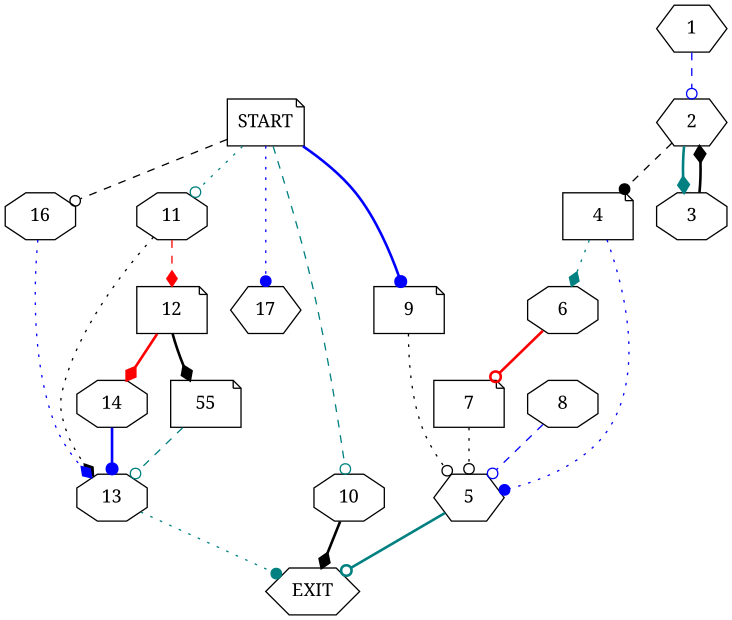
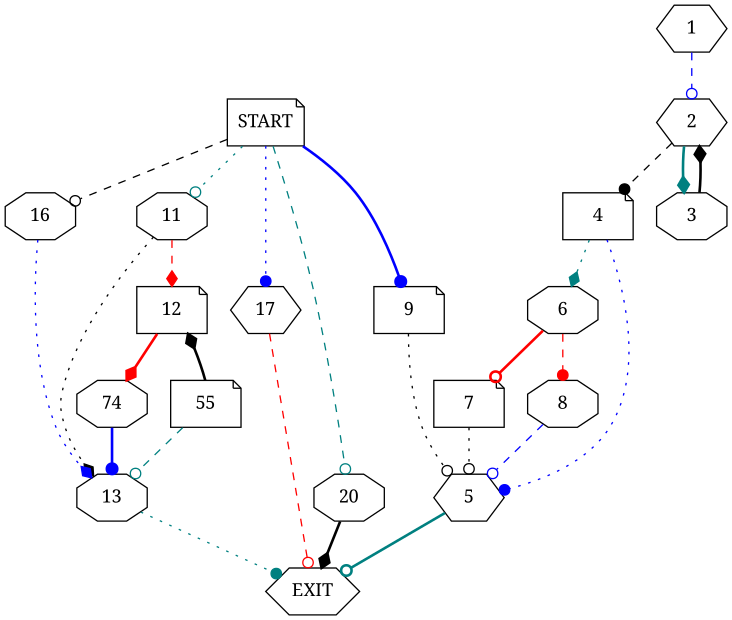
(178, 350) -> (200, 364)
none -> (563, 352)
(112, 404) -> (112, 404)
none -> (288, 446)
(349, 498) -> (349, 498)
